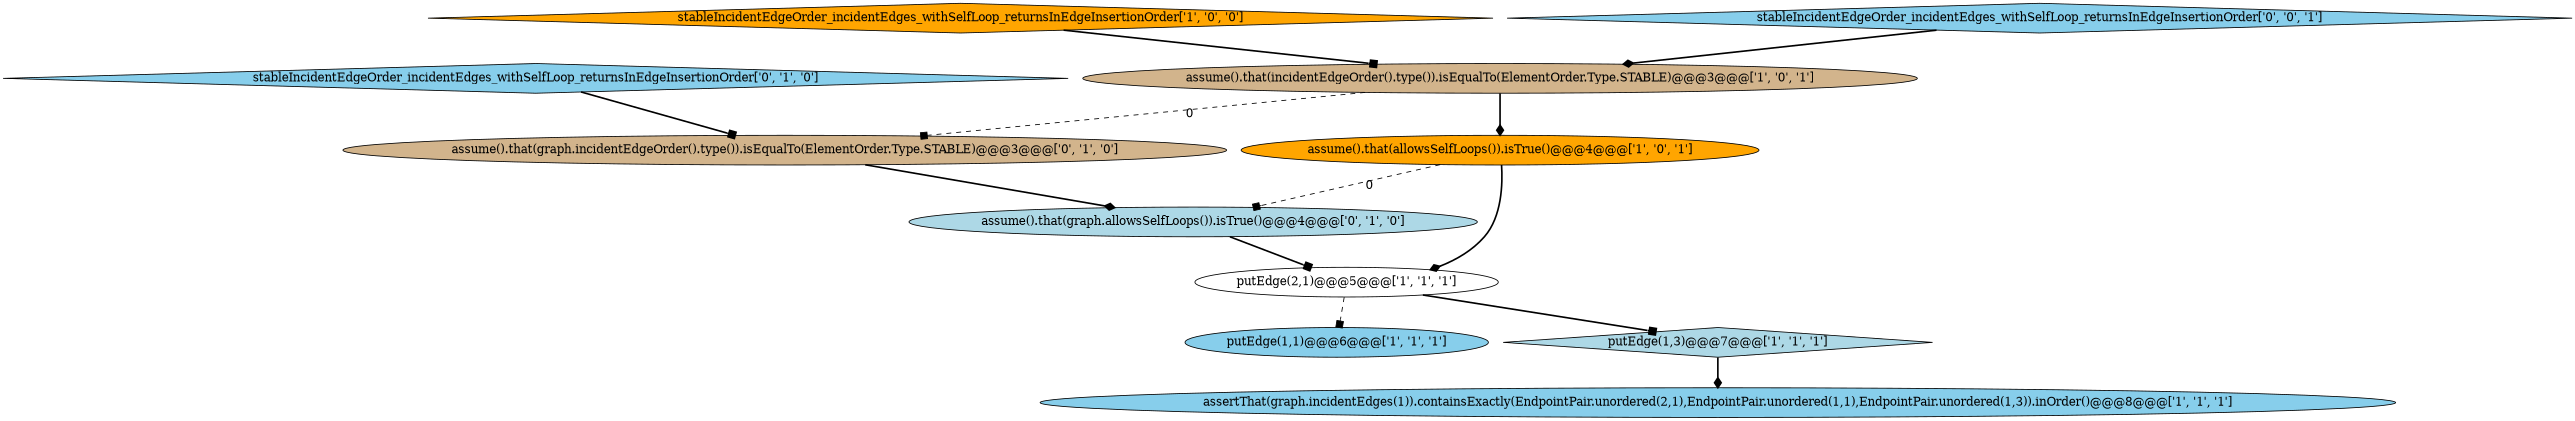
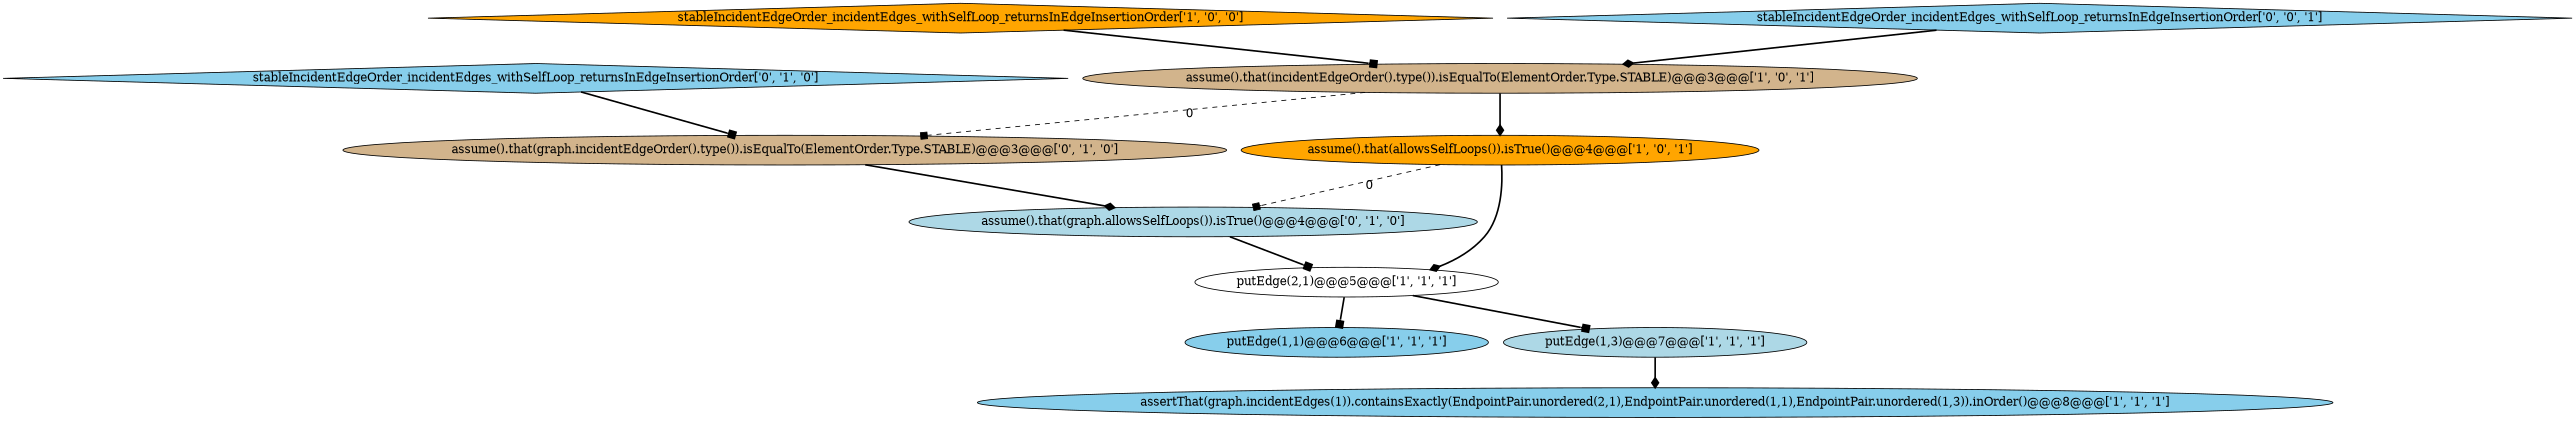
(1342, 308) -> (1342, 308)
(1718, 342) -> (1655, 342)
